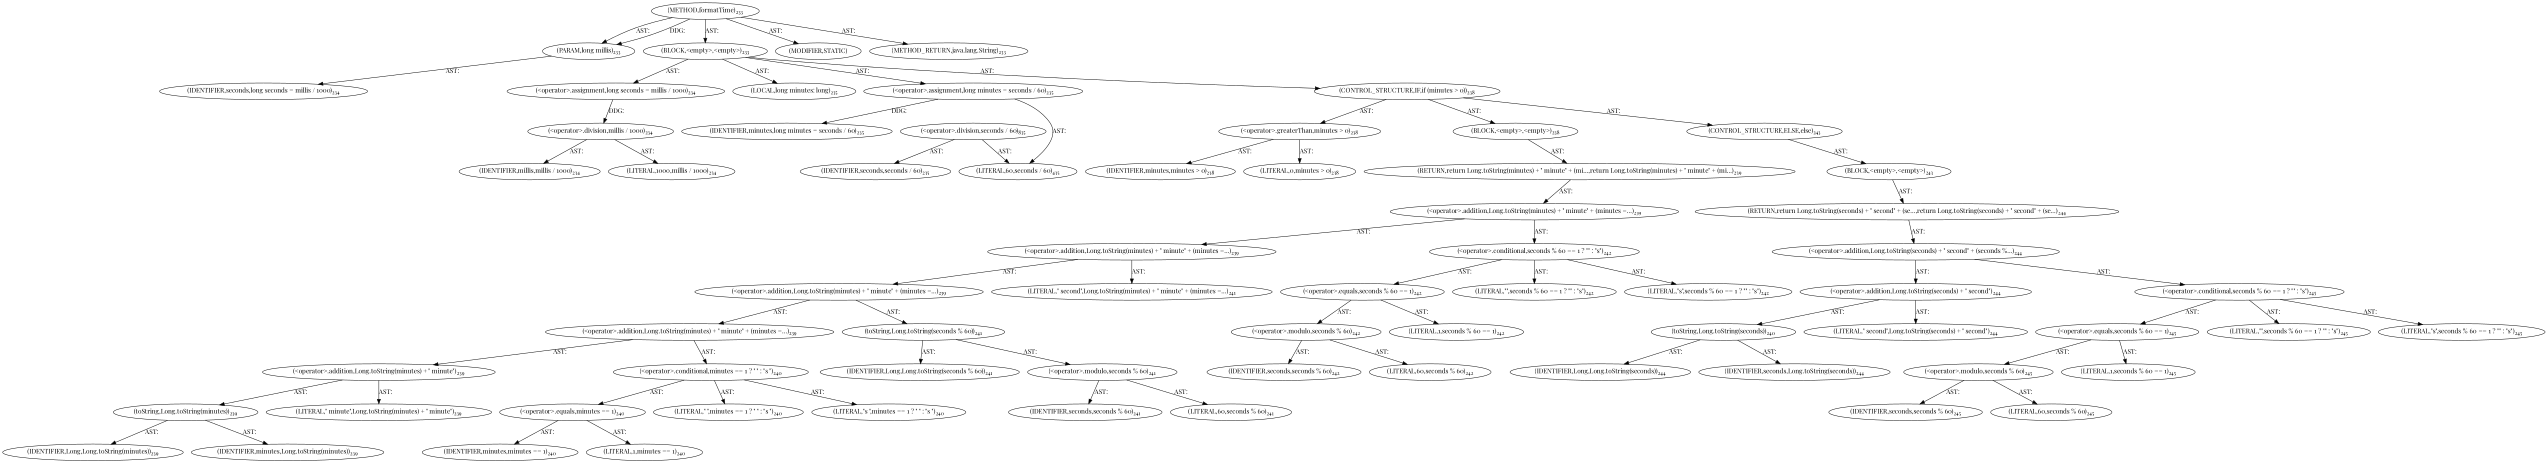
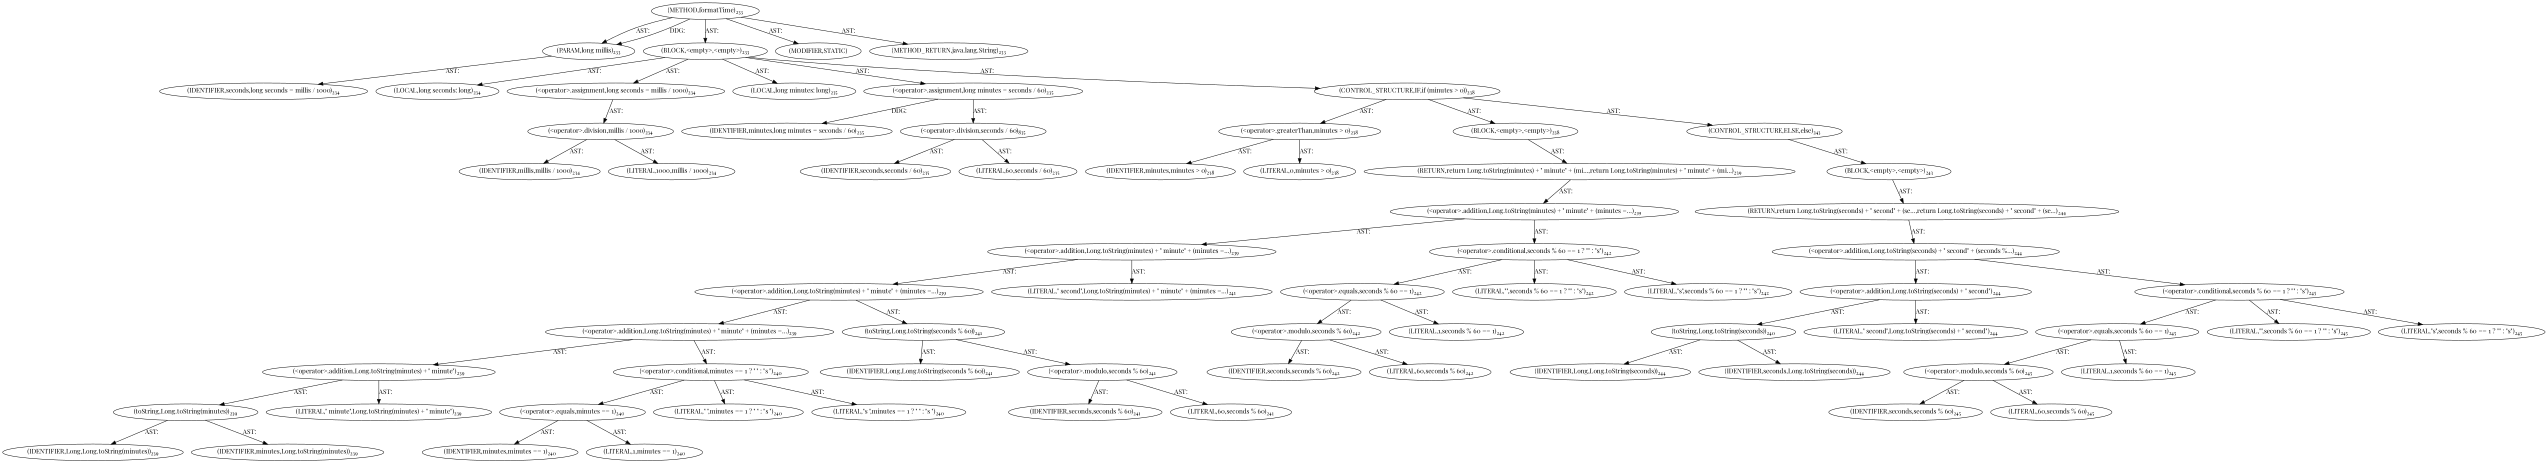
none -> (437, 91)
(617, 111) -> (617, 111)
(1051, 124) -> (973, 109)
(1056, 171) -> (1056, 171)
